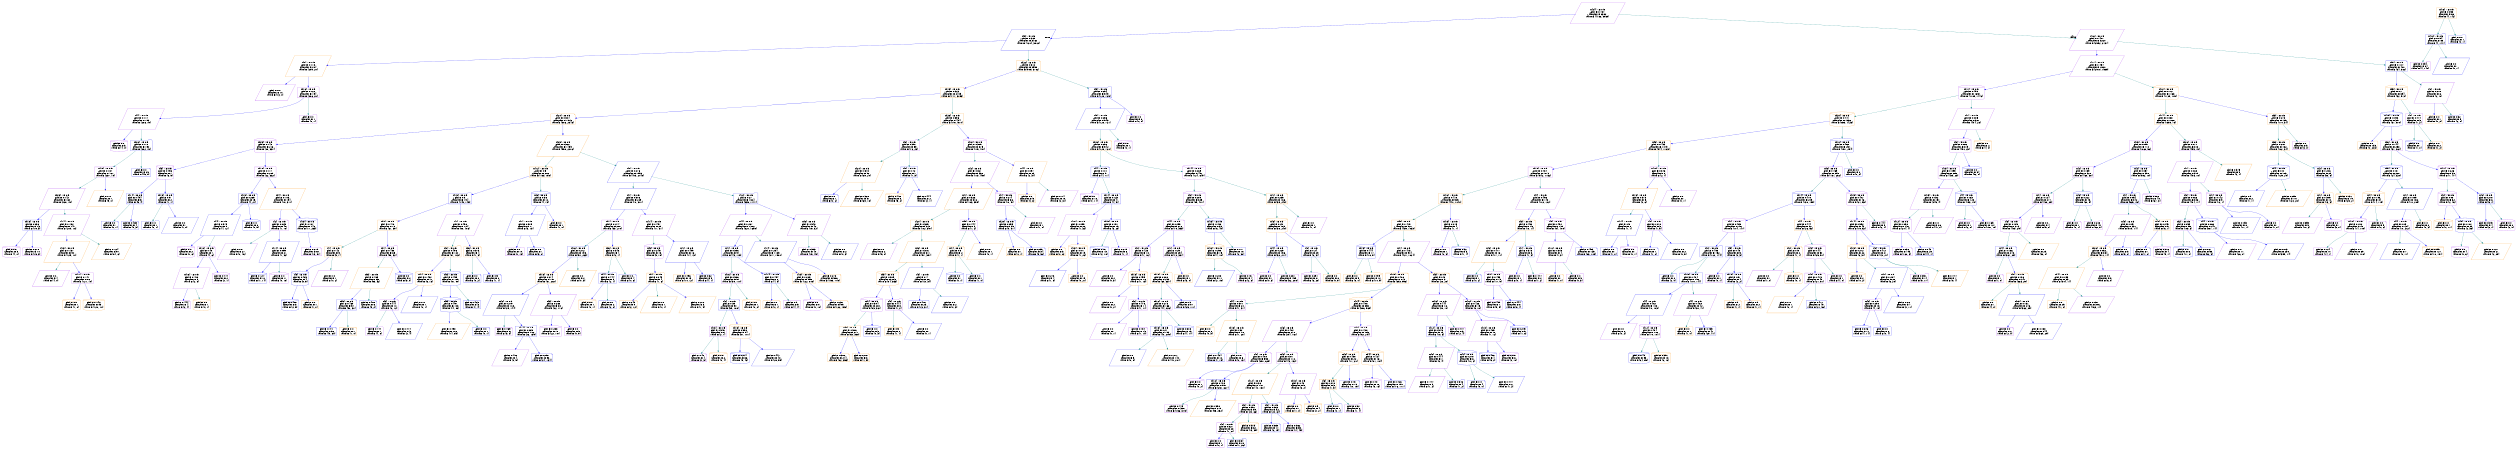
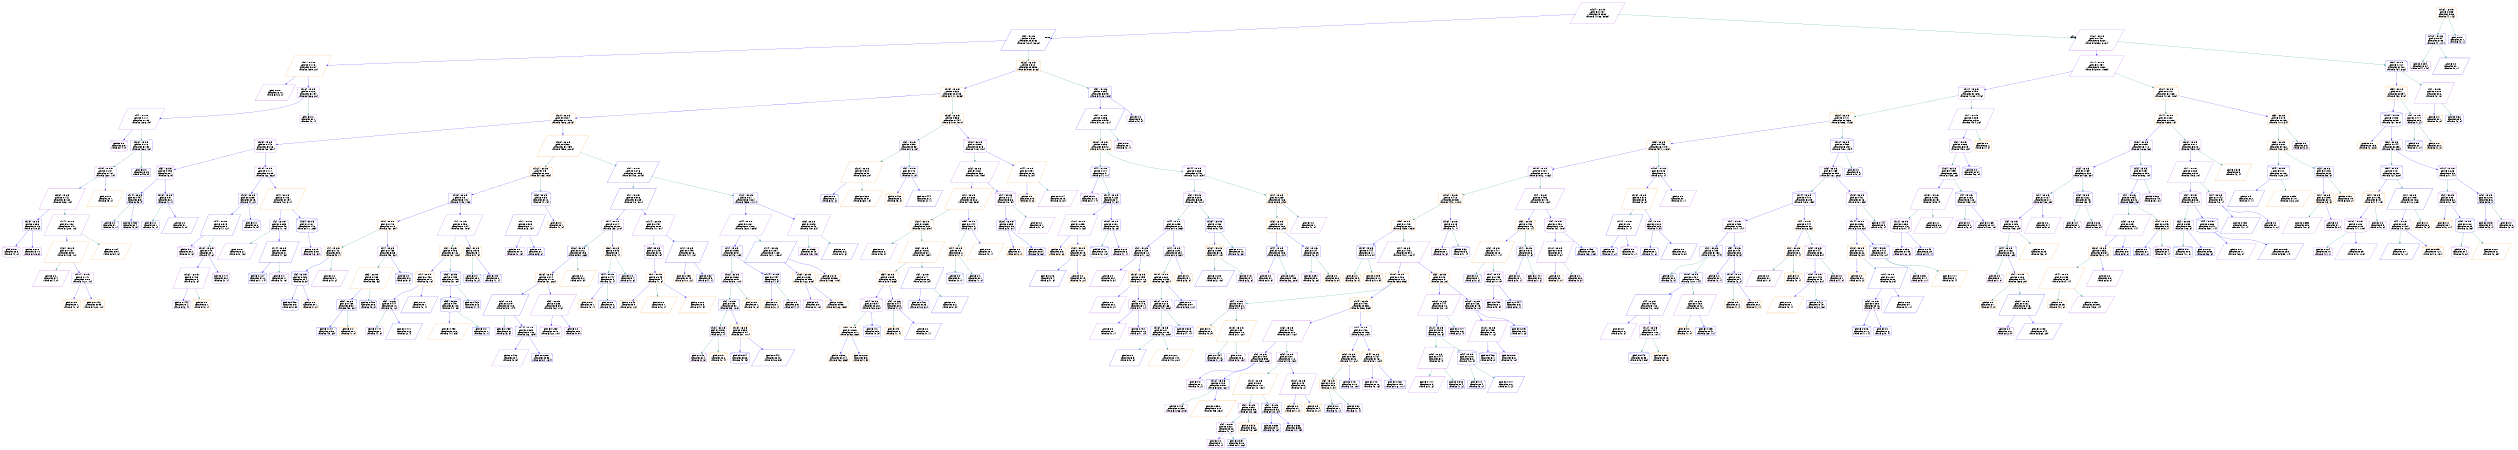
(534, 210) -> none
